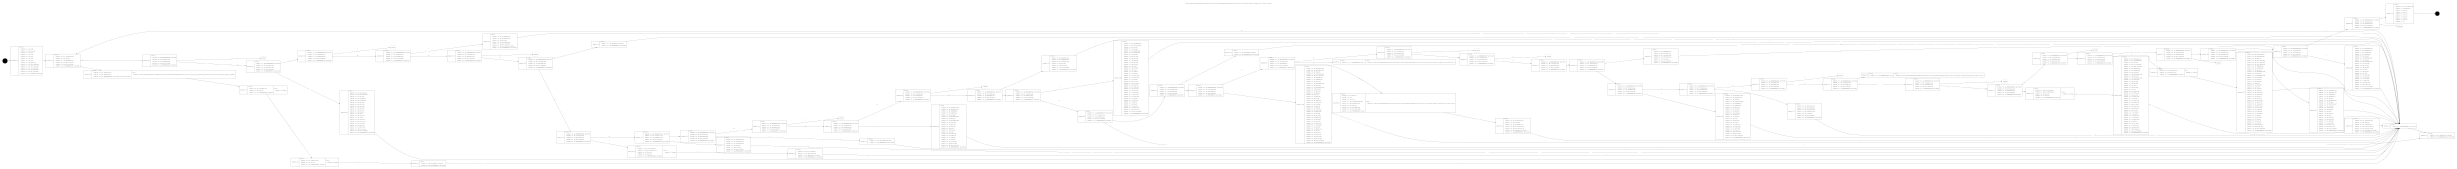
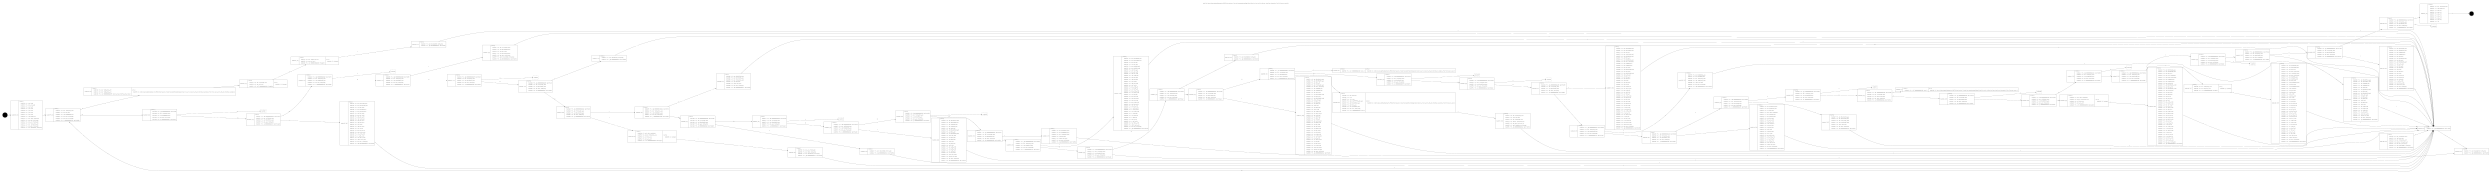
none -> (1623, 88)
